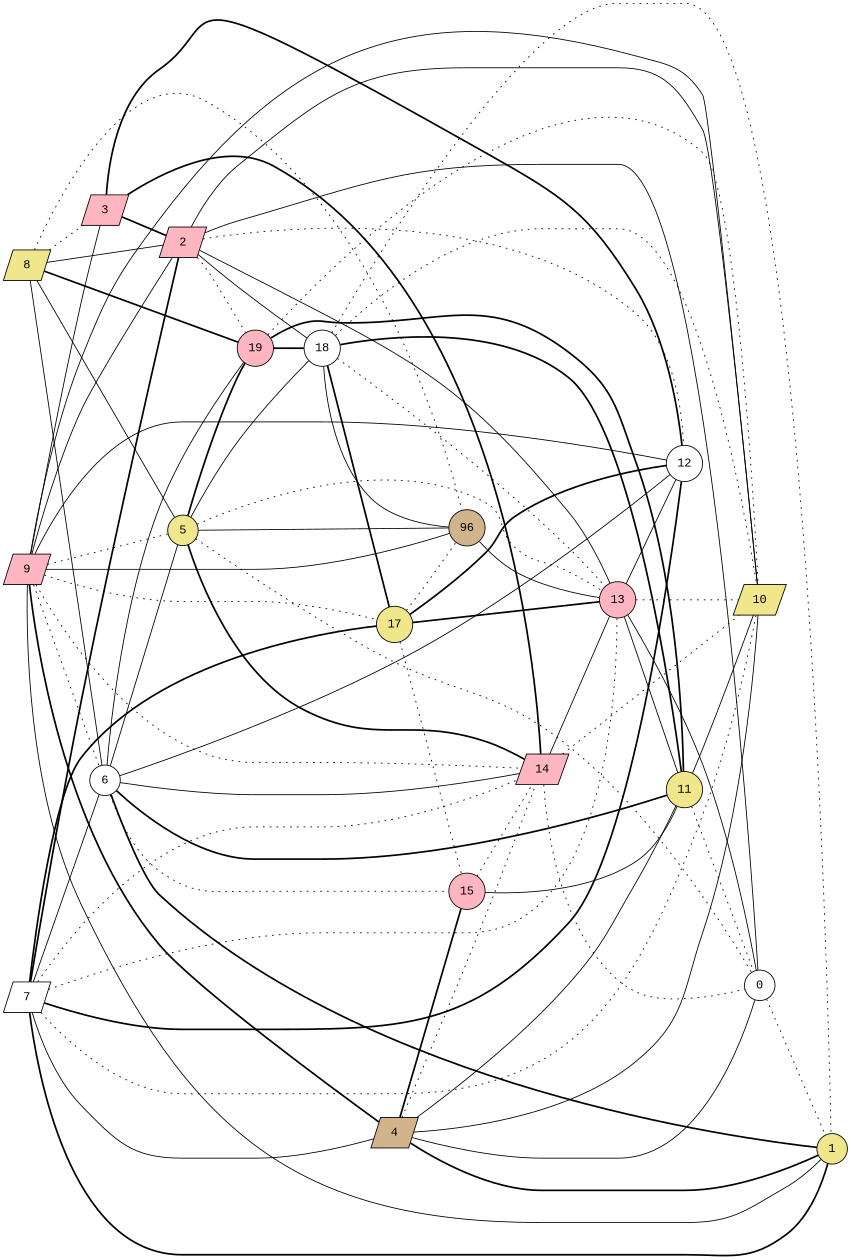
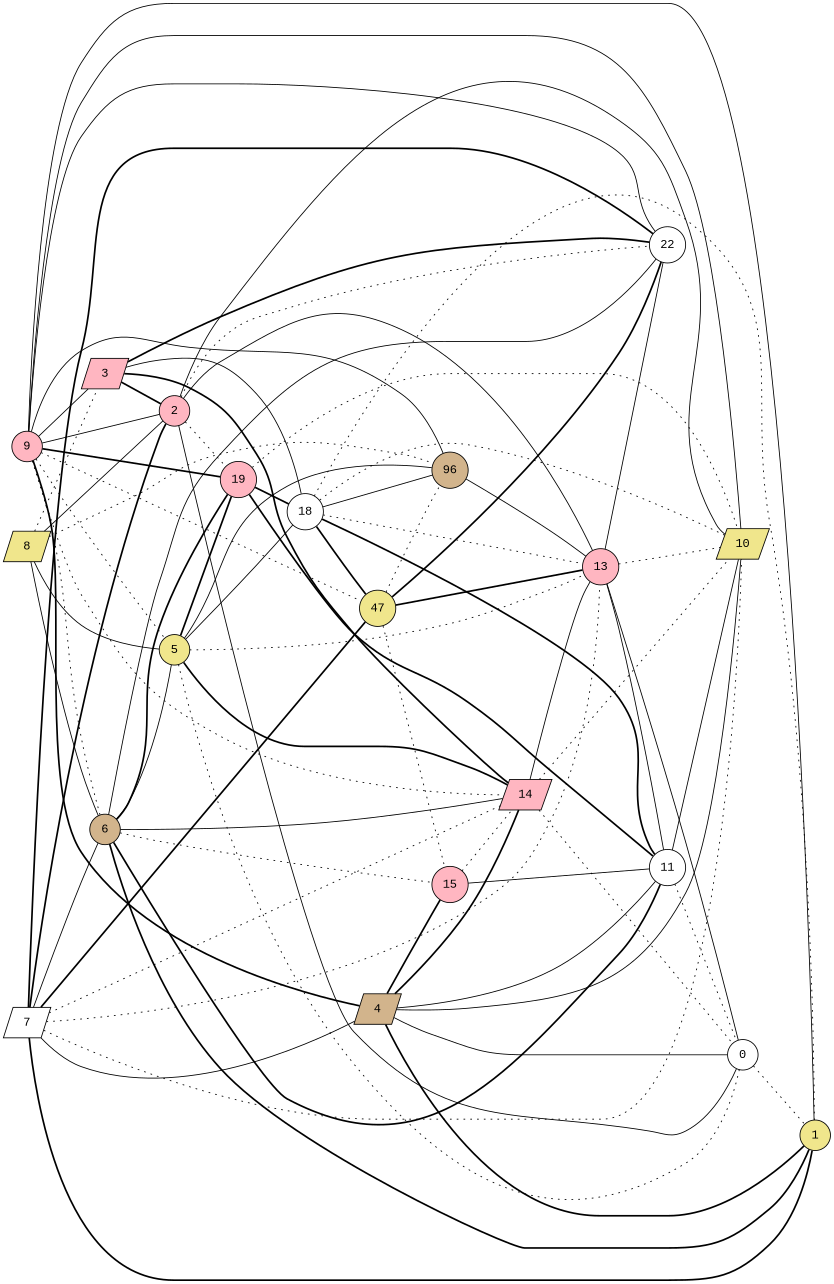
(183, 242) -> (175, 411)
(252, 297) -> (245, 382)
(136, 305) -> (131, 463)
(684, 463) -> (668, 245)
(144, 553) -> (151, 660)
(27, 569) -> (27, 446)
(395, 624) -> (378, 608)
(105, 780) -> (105, 829)
(684, 790) -> (668, 868)
(471, 952) -> (459, 923)
